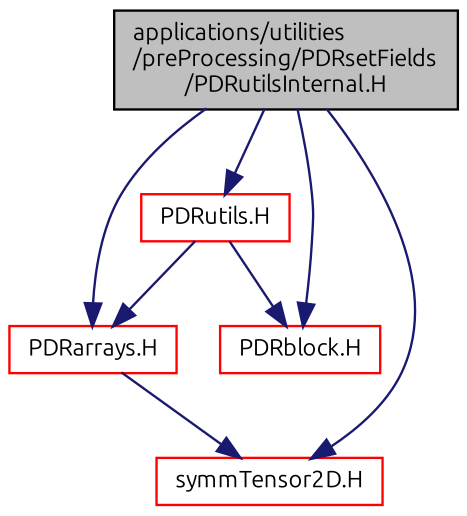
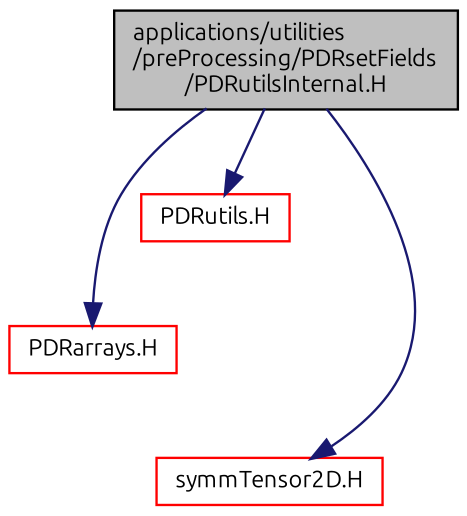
(162, 275) -> none
(300, 350) -> none
(171, 408) -> none
